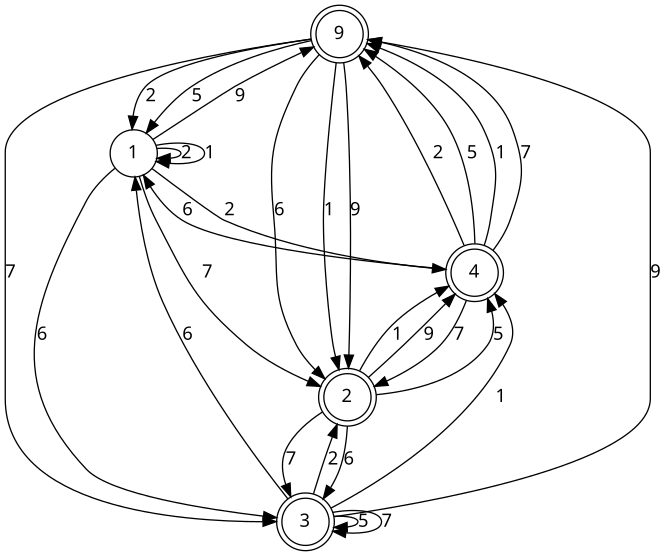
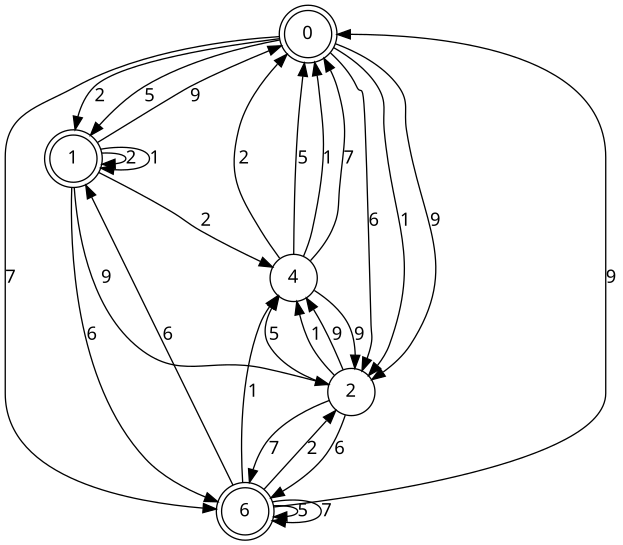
(340, 34) -> (308, 34)
(134, 153) -> (73, 159)
(266, 246) -> none
(208, 273) -> (107, 278)
(475, 273) -> (294, 278)
(460, 335) -> (360, 335)
(347, 397) -> (351, 392)
(305, 522) -> (245, 511)
